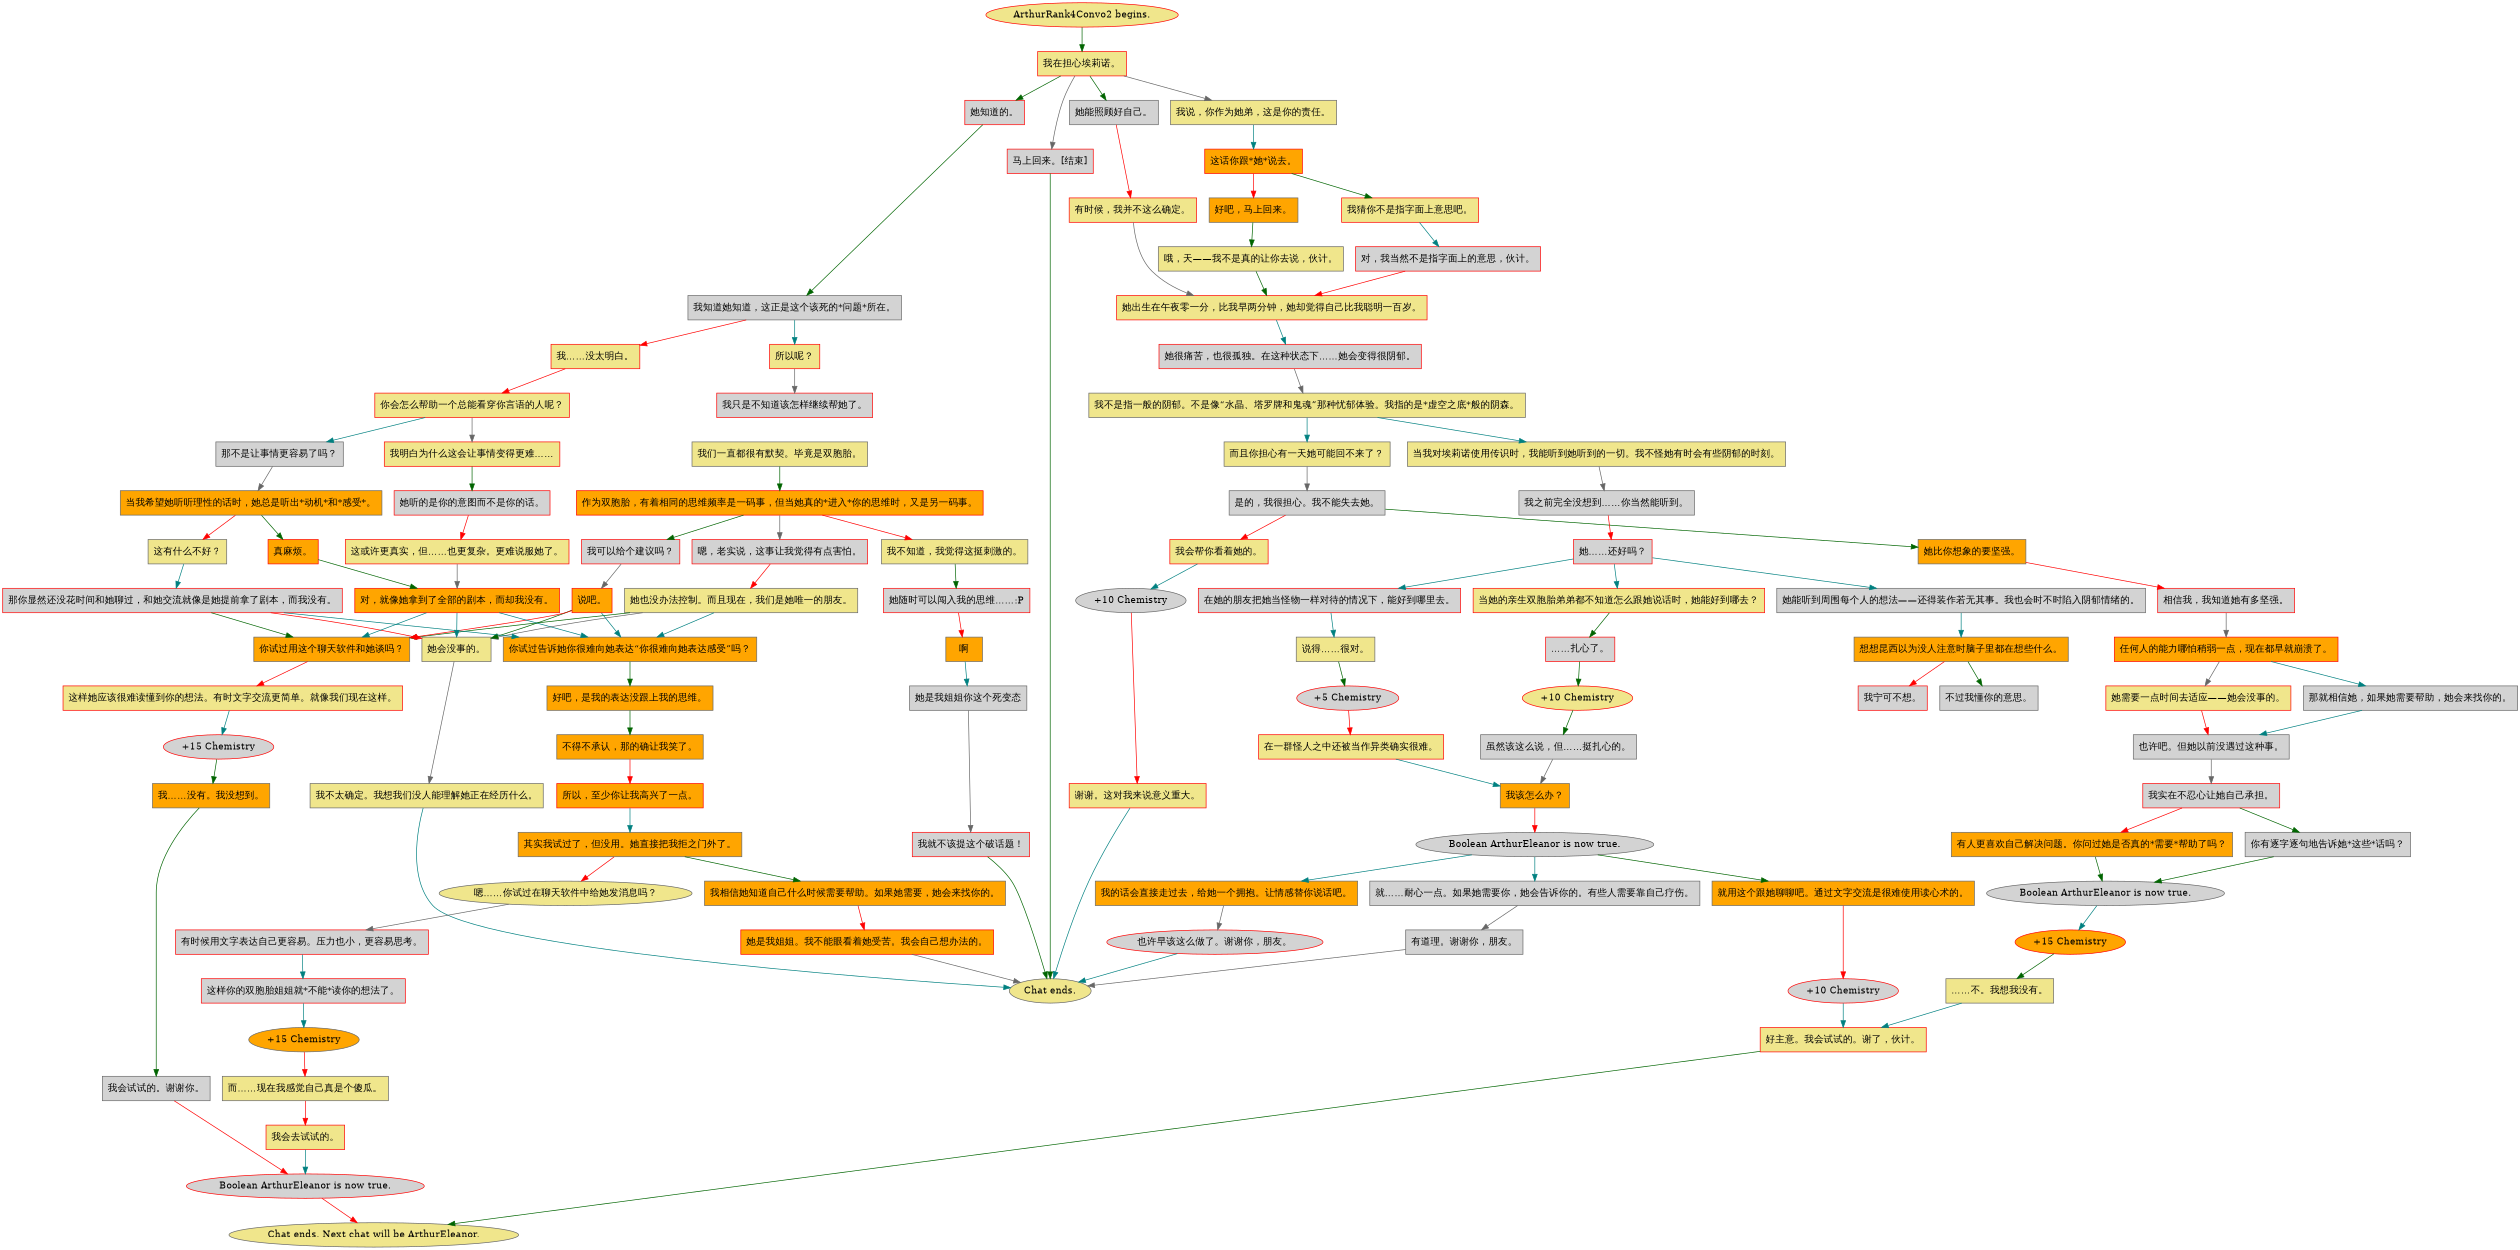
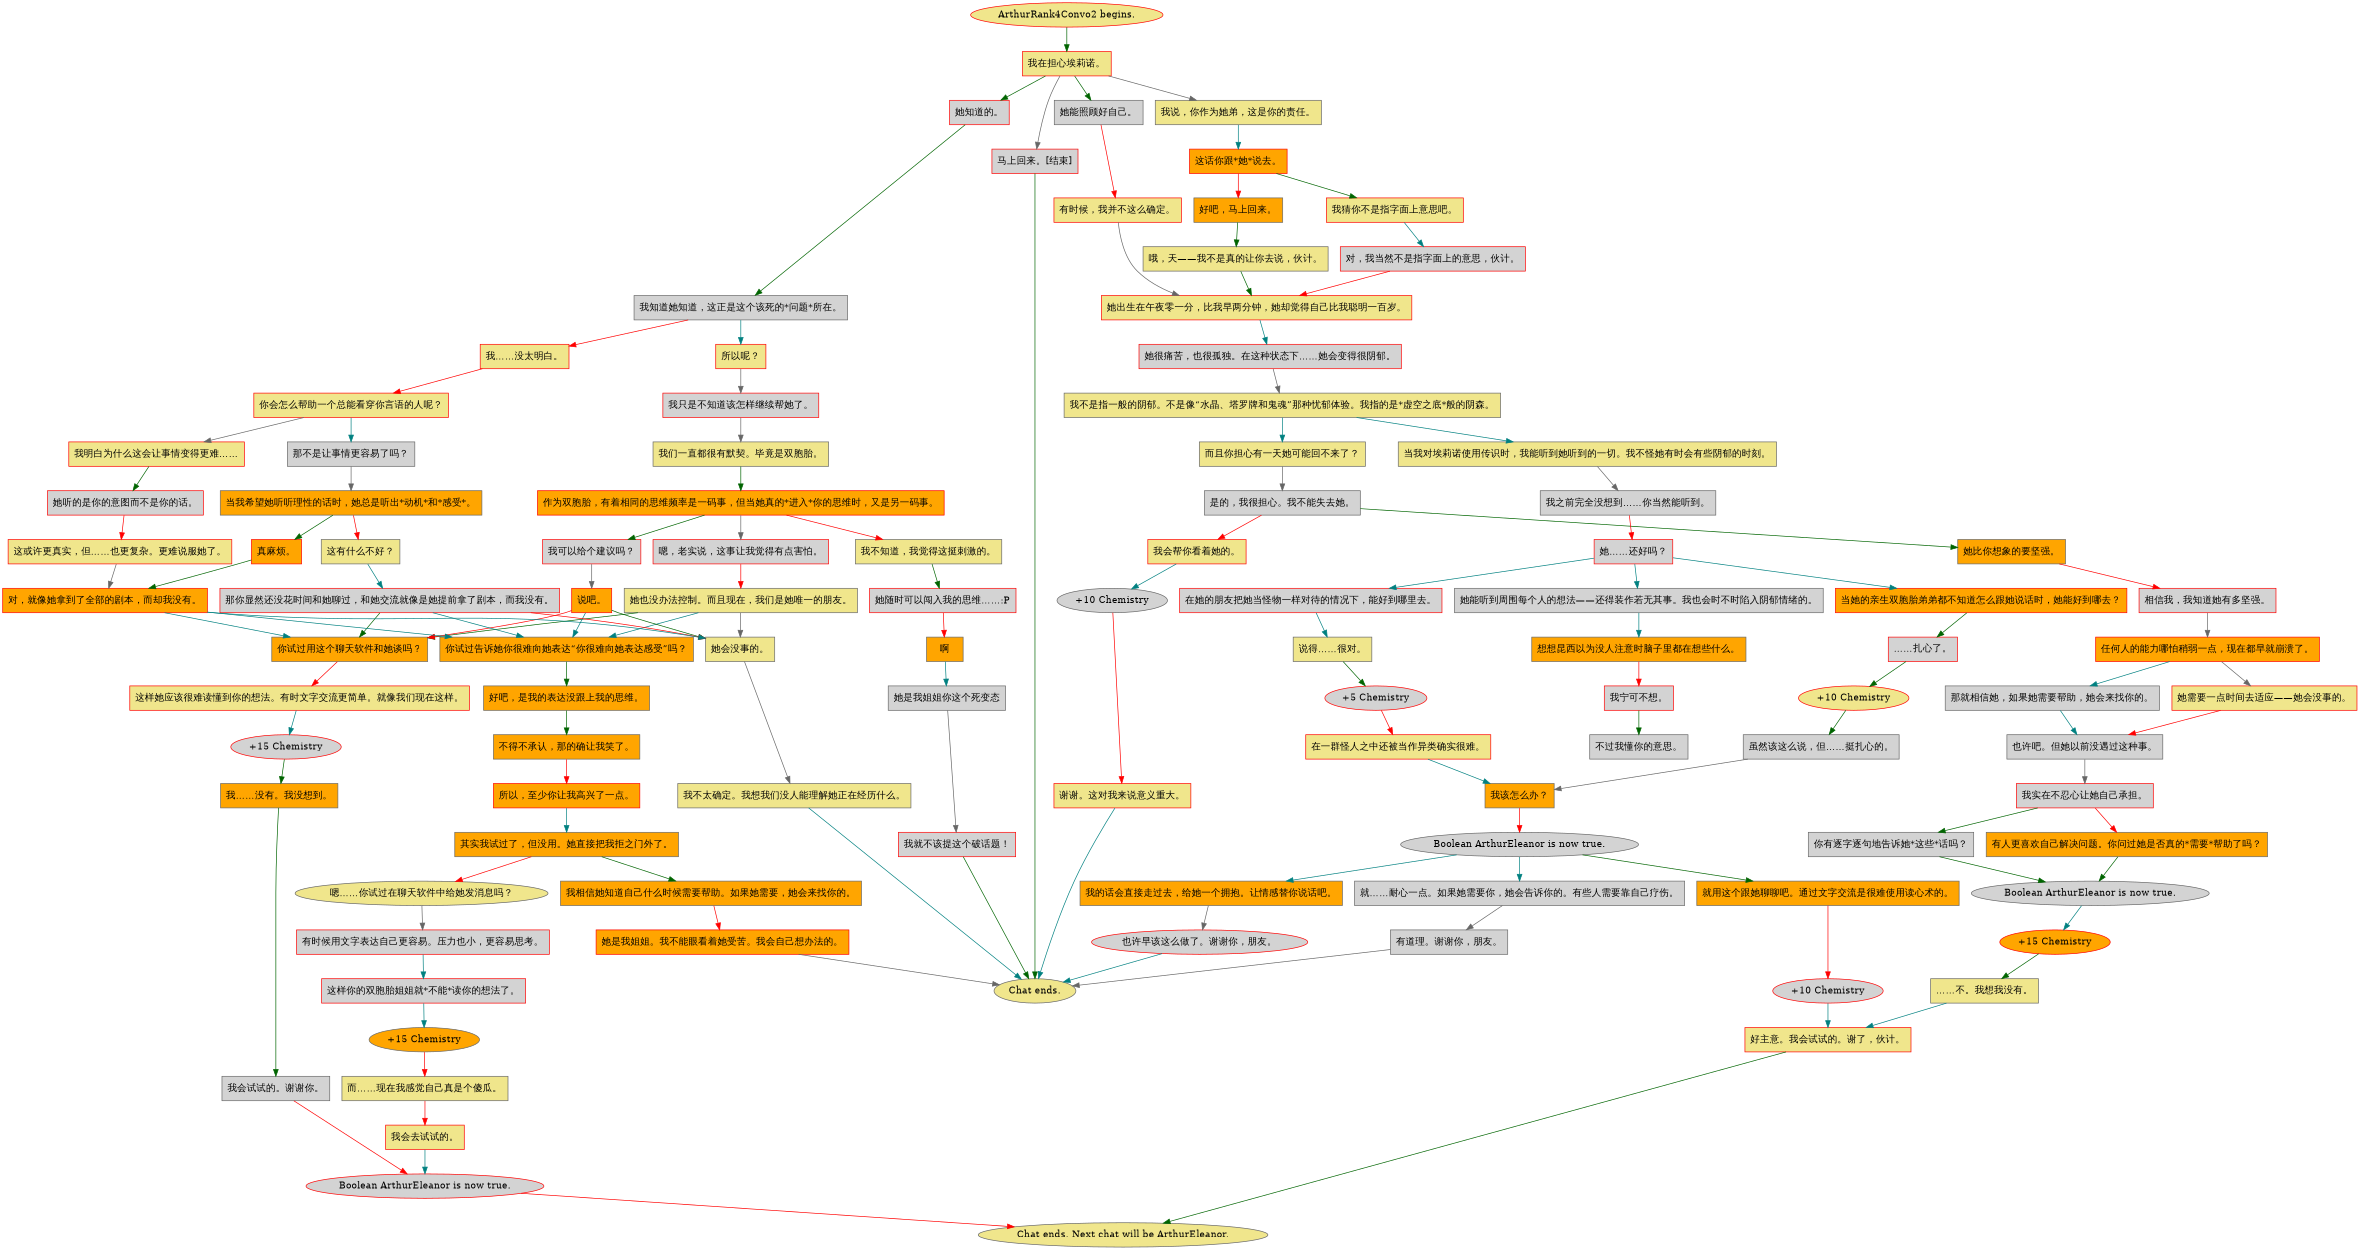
none -> (741, 426)
(1619, 601) -> (1981, 601)
(1973, 671) -> (1639, 719)
